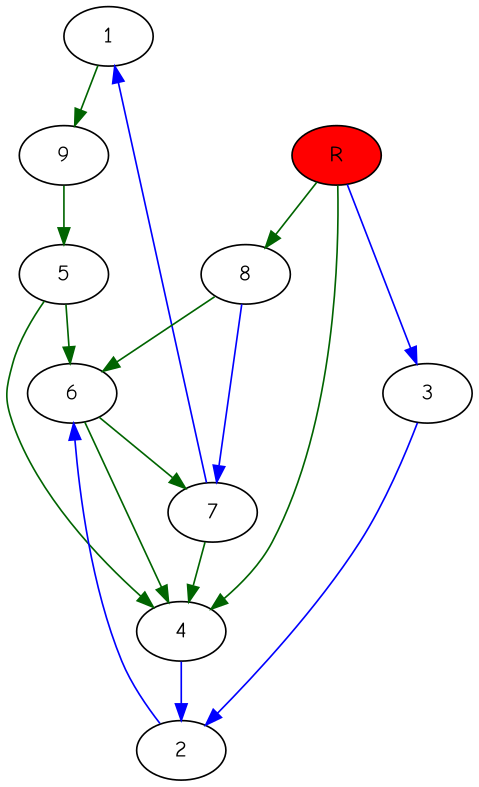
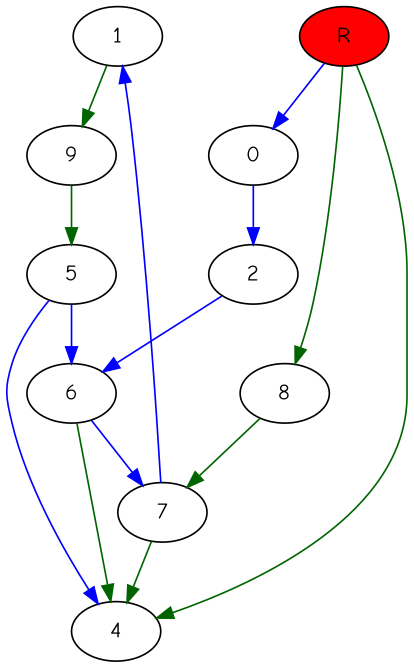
(67, 326) -> (72, 326)
(161, 333) -> none
(230, 385) -> (230, 447)
(428, 393) -> (253, 155)
(136, 448) -> (112, 446)
(30, 462) -> (19, 447)
(181, 683) -> none
